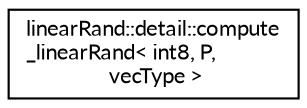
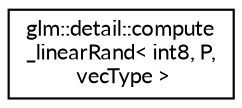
(154, 54) -> (121, 54)
